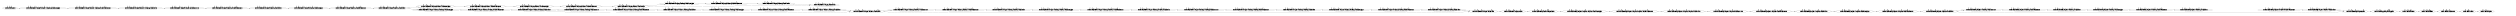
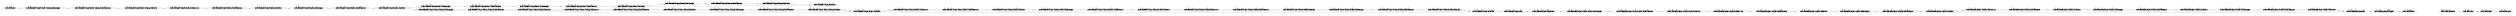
none -> (2235, 10)
(2427, 11) -> none
(2448, 11) -> (2448, 11)
none -> (2505, 11)
